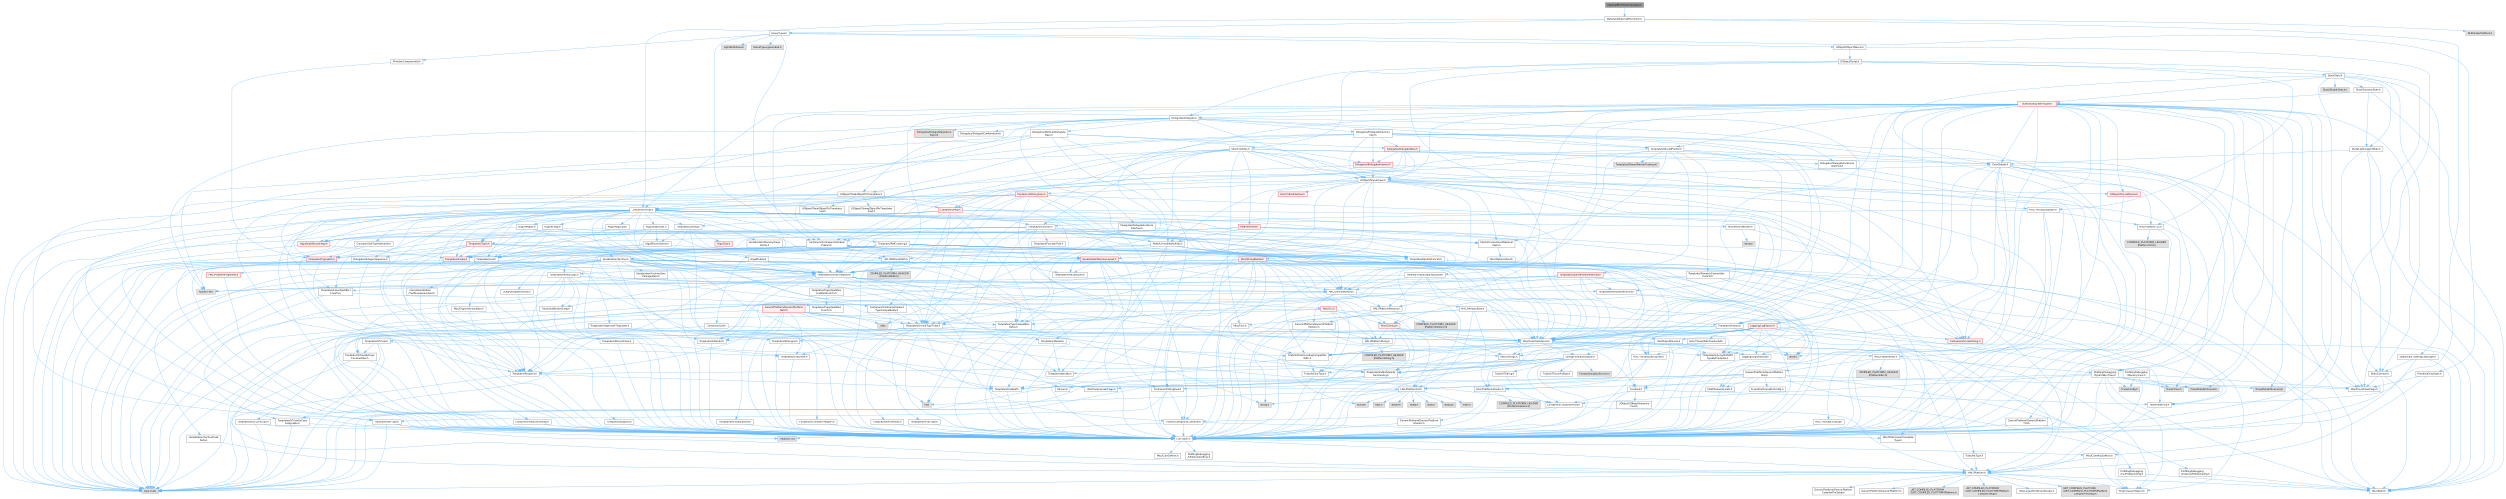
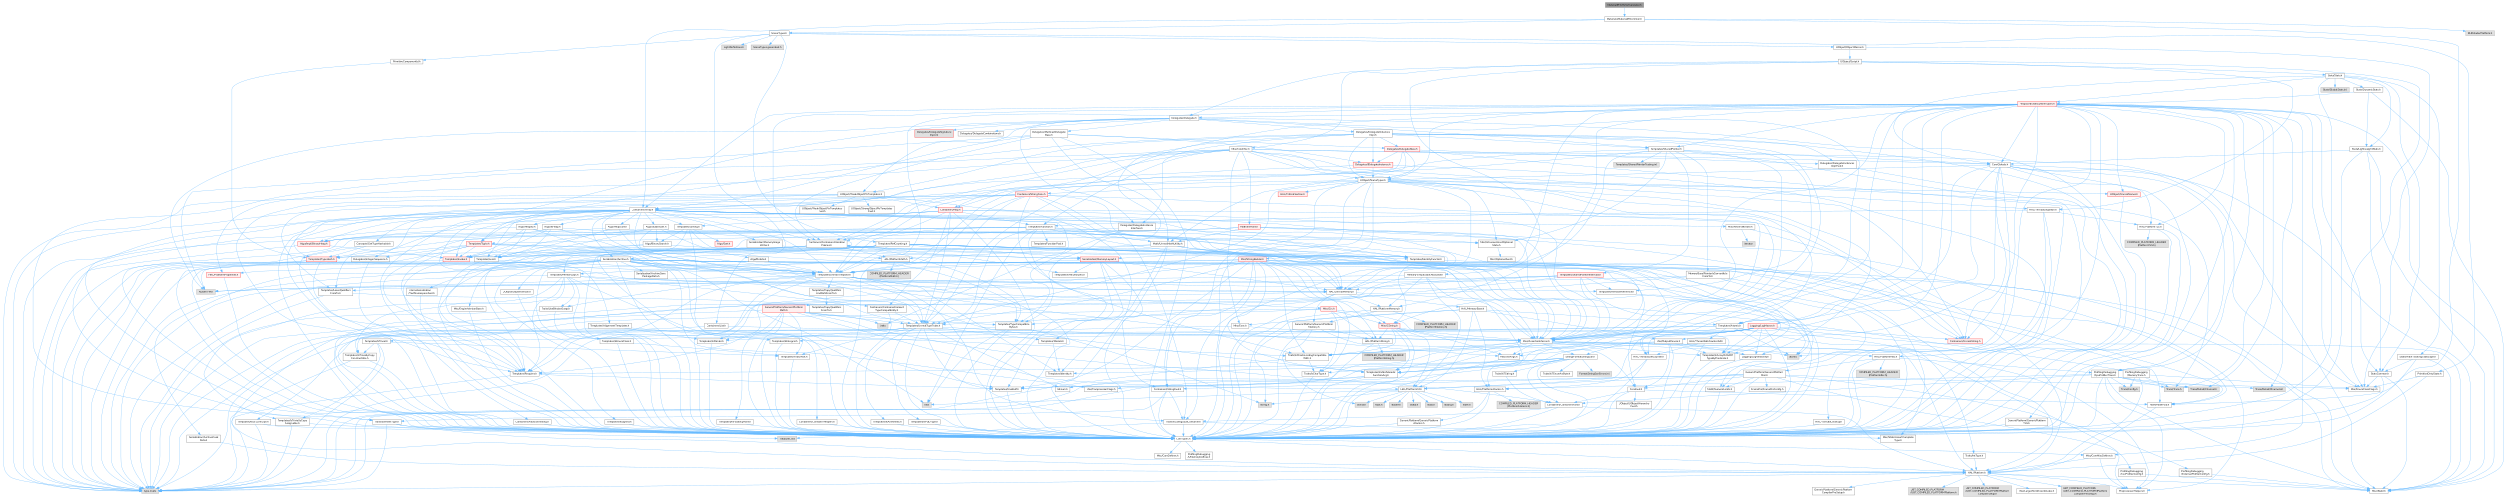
(2037, 104) -> (2037, 104)
none -> (1218, 146)
(1273, 147) -> none
(1172, 208) -> (701, 184)
(1708, 275) -> (1708, 275)
(1882, 491) -> none
